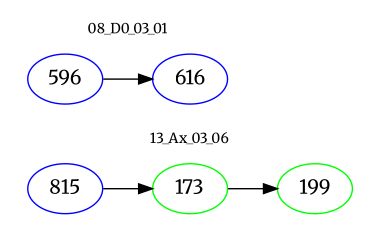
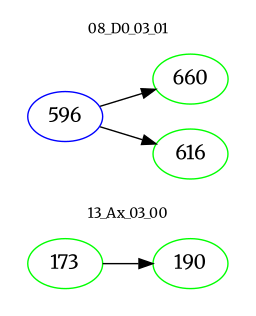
(190, 79) -> (191, 154)
none -> (191, 79)
(190, 139) -> (128, 214)
(65, 189) -> none
(315, 189) -> (191, 264)
